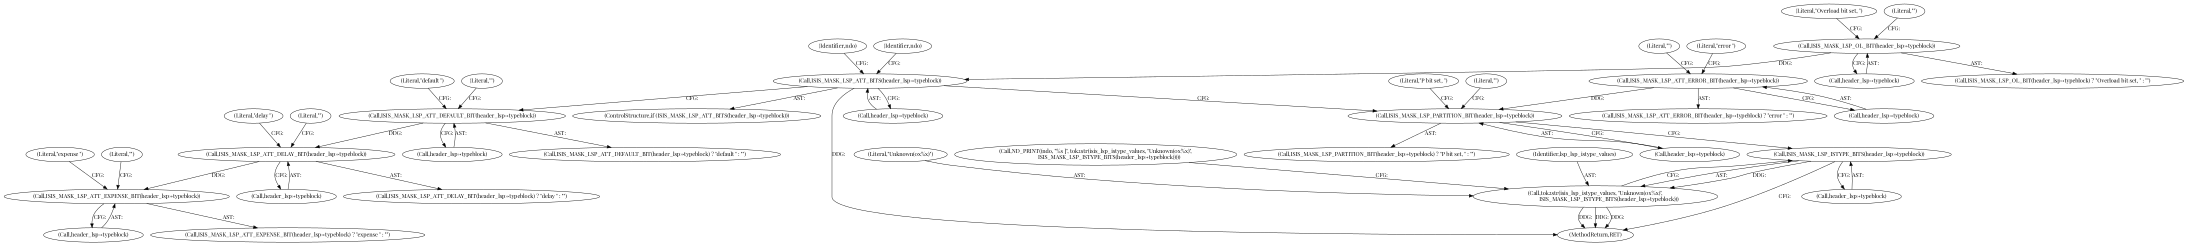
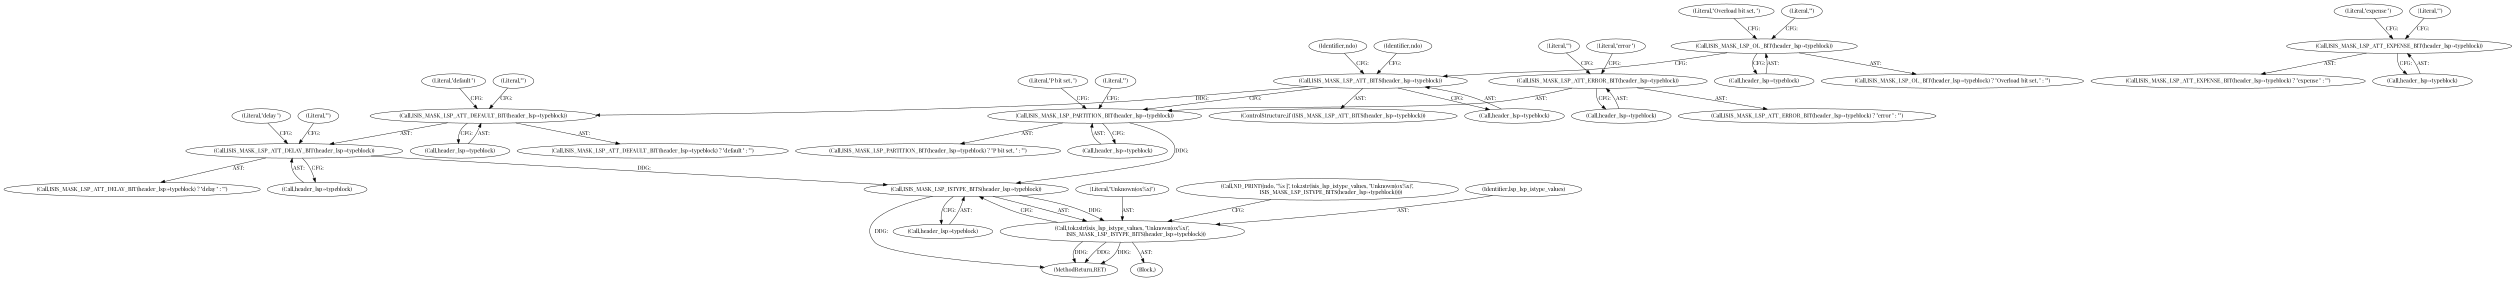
(1786, 64) -> (1682, 64)
(693, 99) -> (1203, 99)
(1598, 99) -> (1542, 99)
(396, 133) -> (407, 133)
(1675, 133) -> (1183, 151)
(204, 175) -> (627, 171)
(1785, 197) -> (882, 231)
(1132, 230) -> none
none -> (1146, 270)
